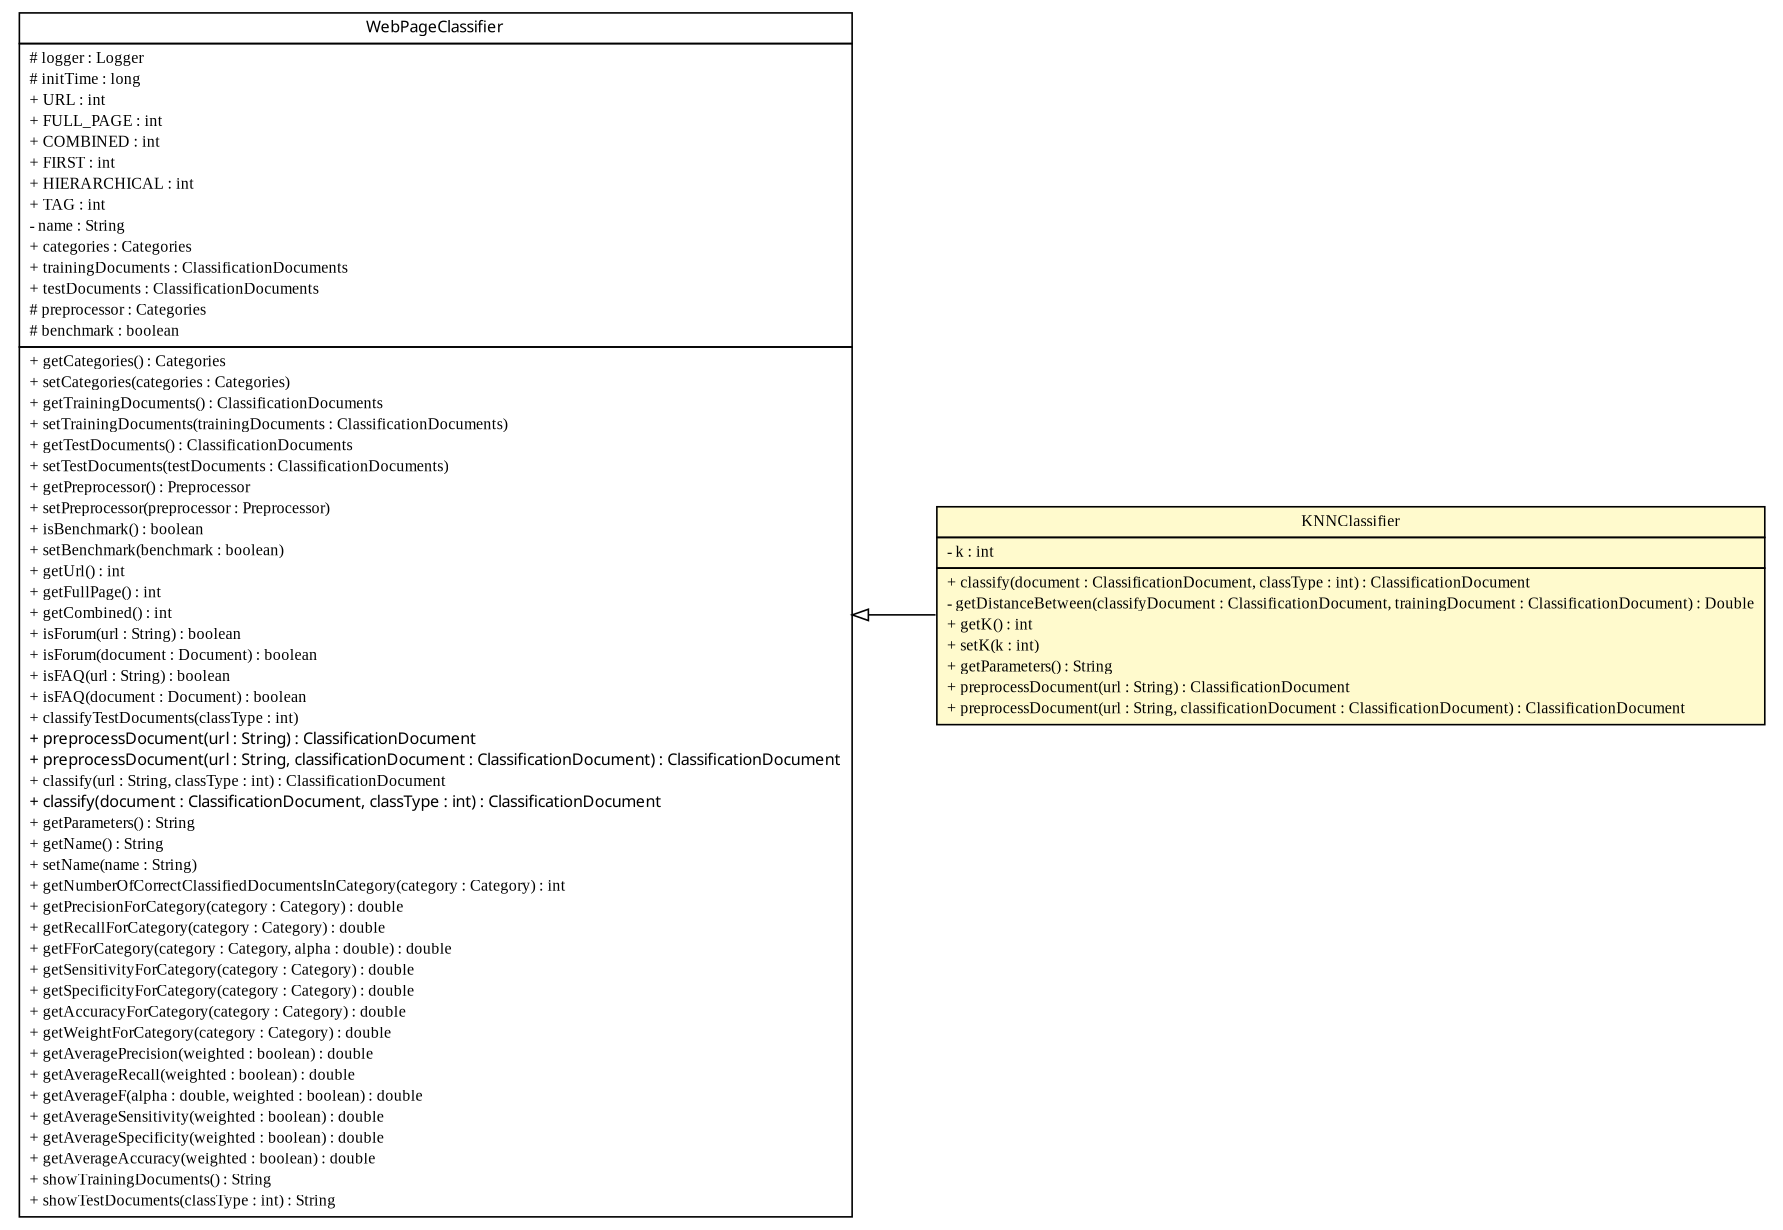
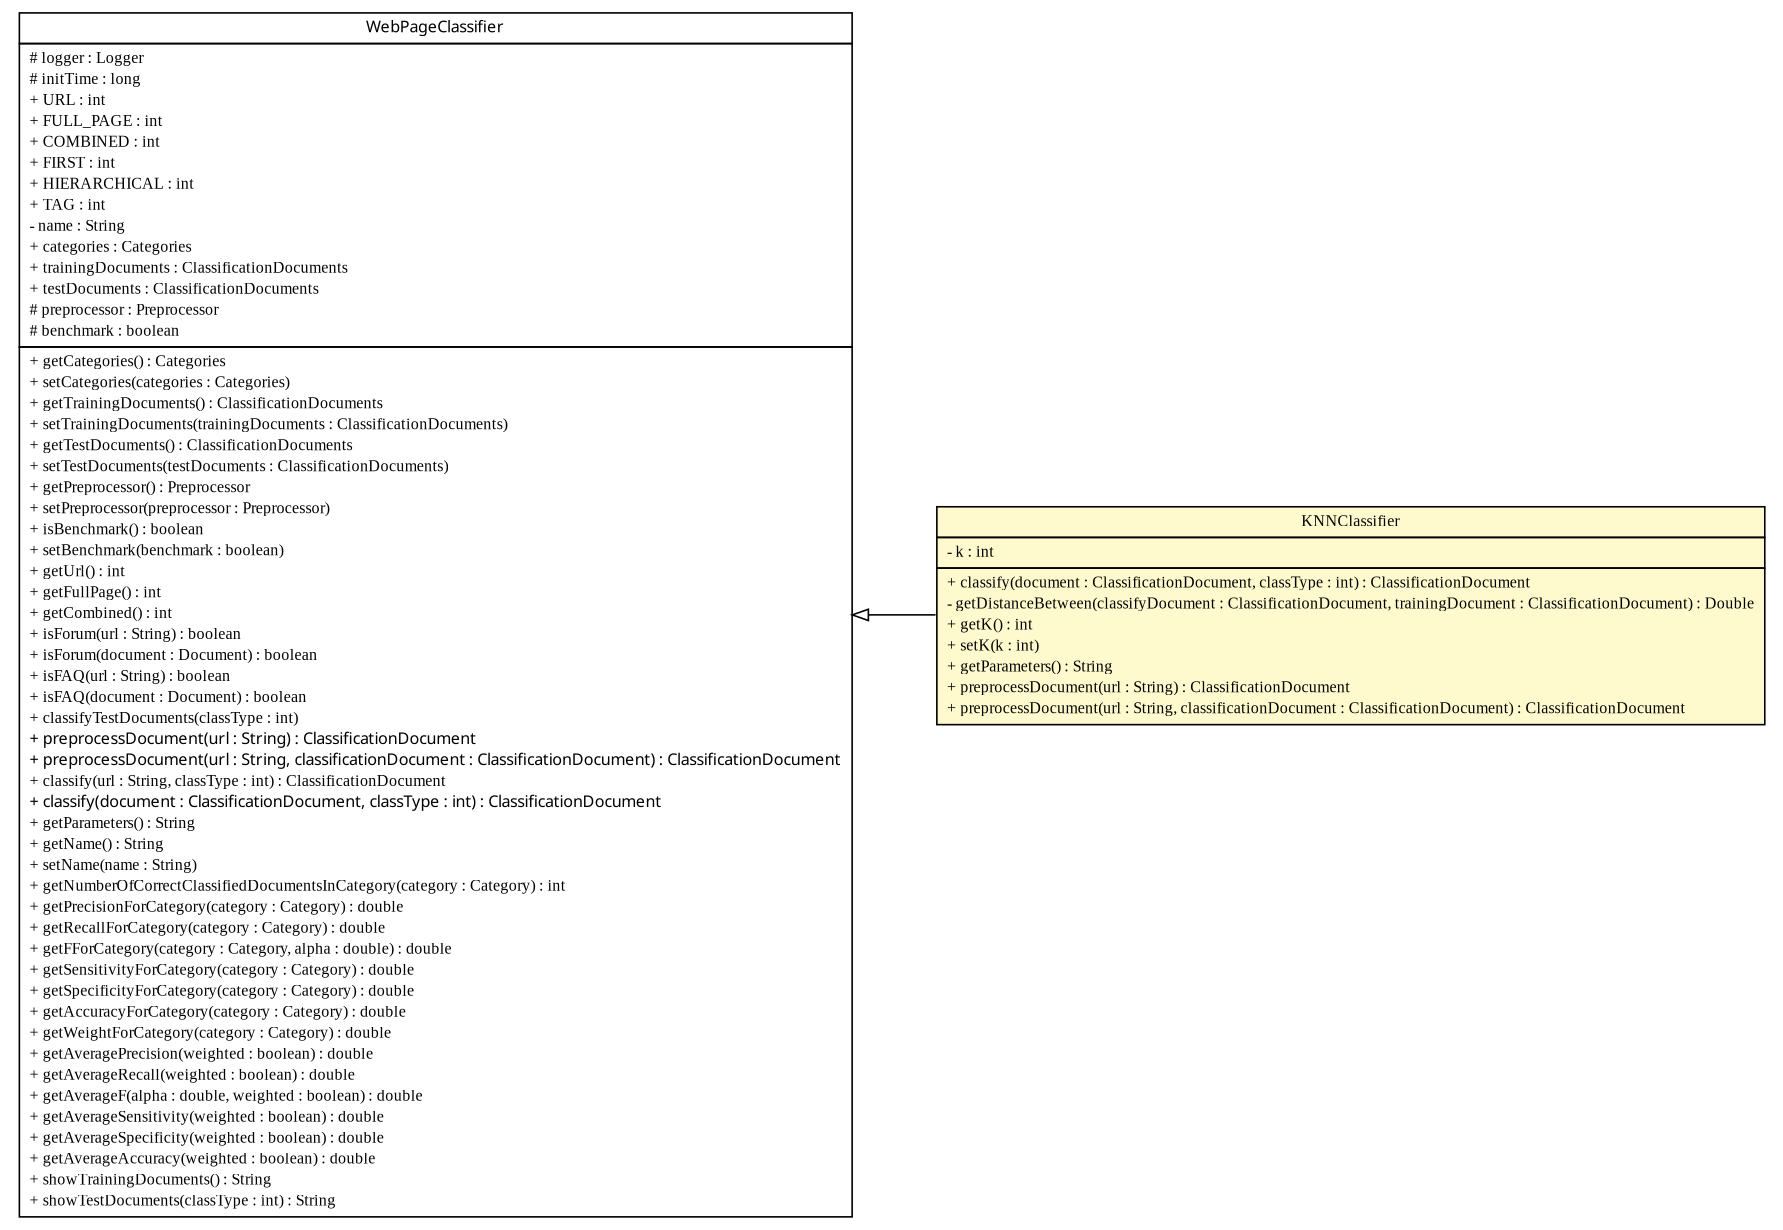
(119, 310) -> (124, 310)
